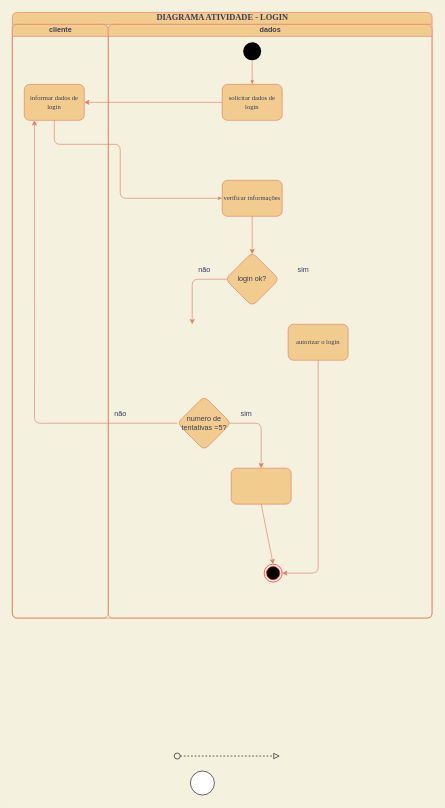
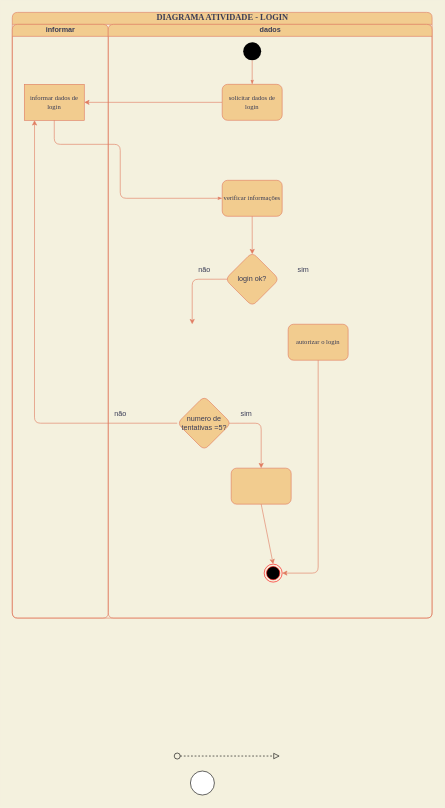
(61, 30) -> (61, 30)
(54, 102) -> (54, 102)
